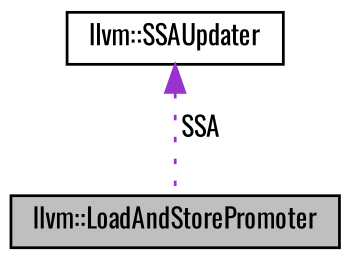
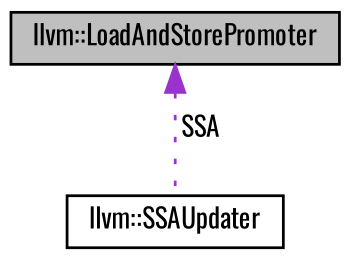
(175, 144) -> (175, 144)
